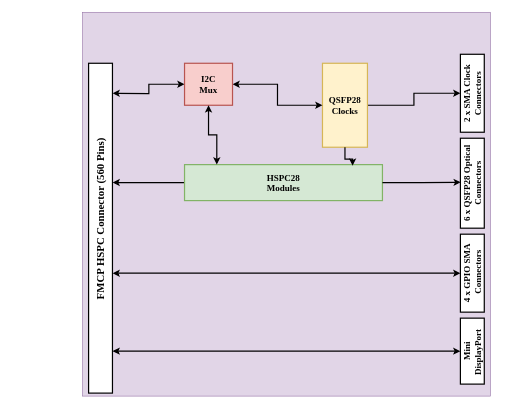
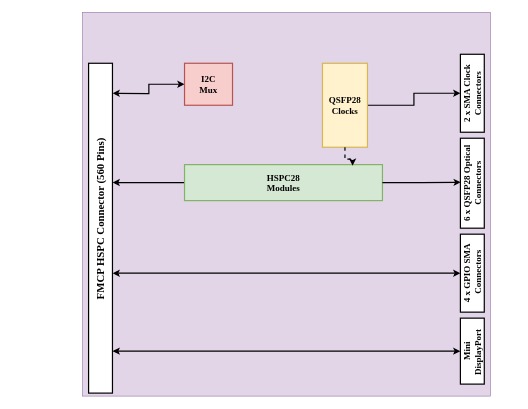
(278, 94) -> none
(213, 135) -> none
(345, 158) -> (345, 158)
